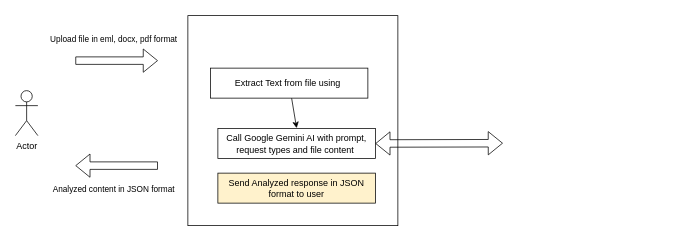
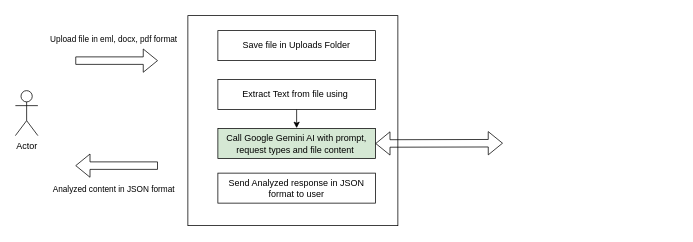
none -> (297, 45)
(289, 83) -> (297, 94)
(297, 143) -> (297, 143)
(297, 188) -> (297, 188)
